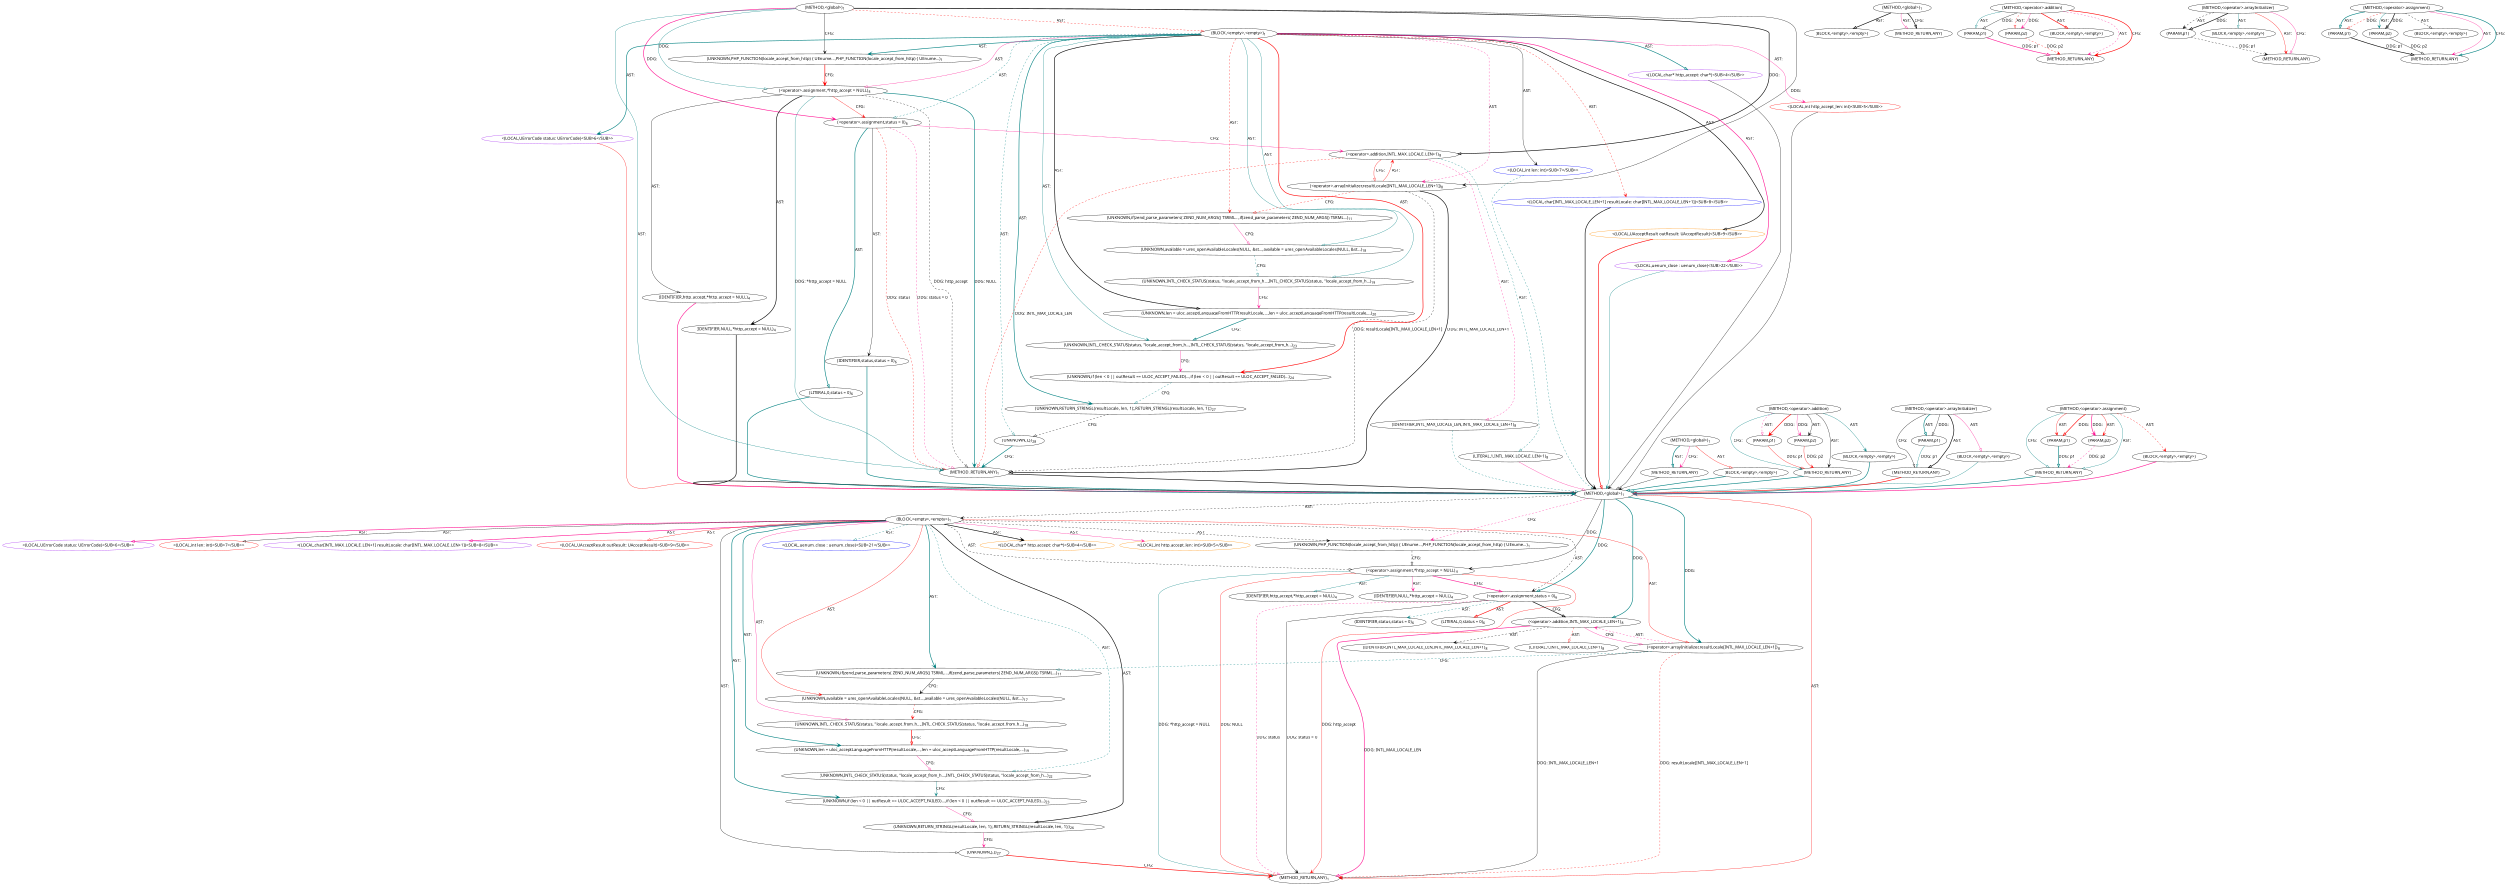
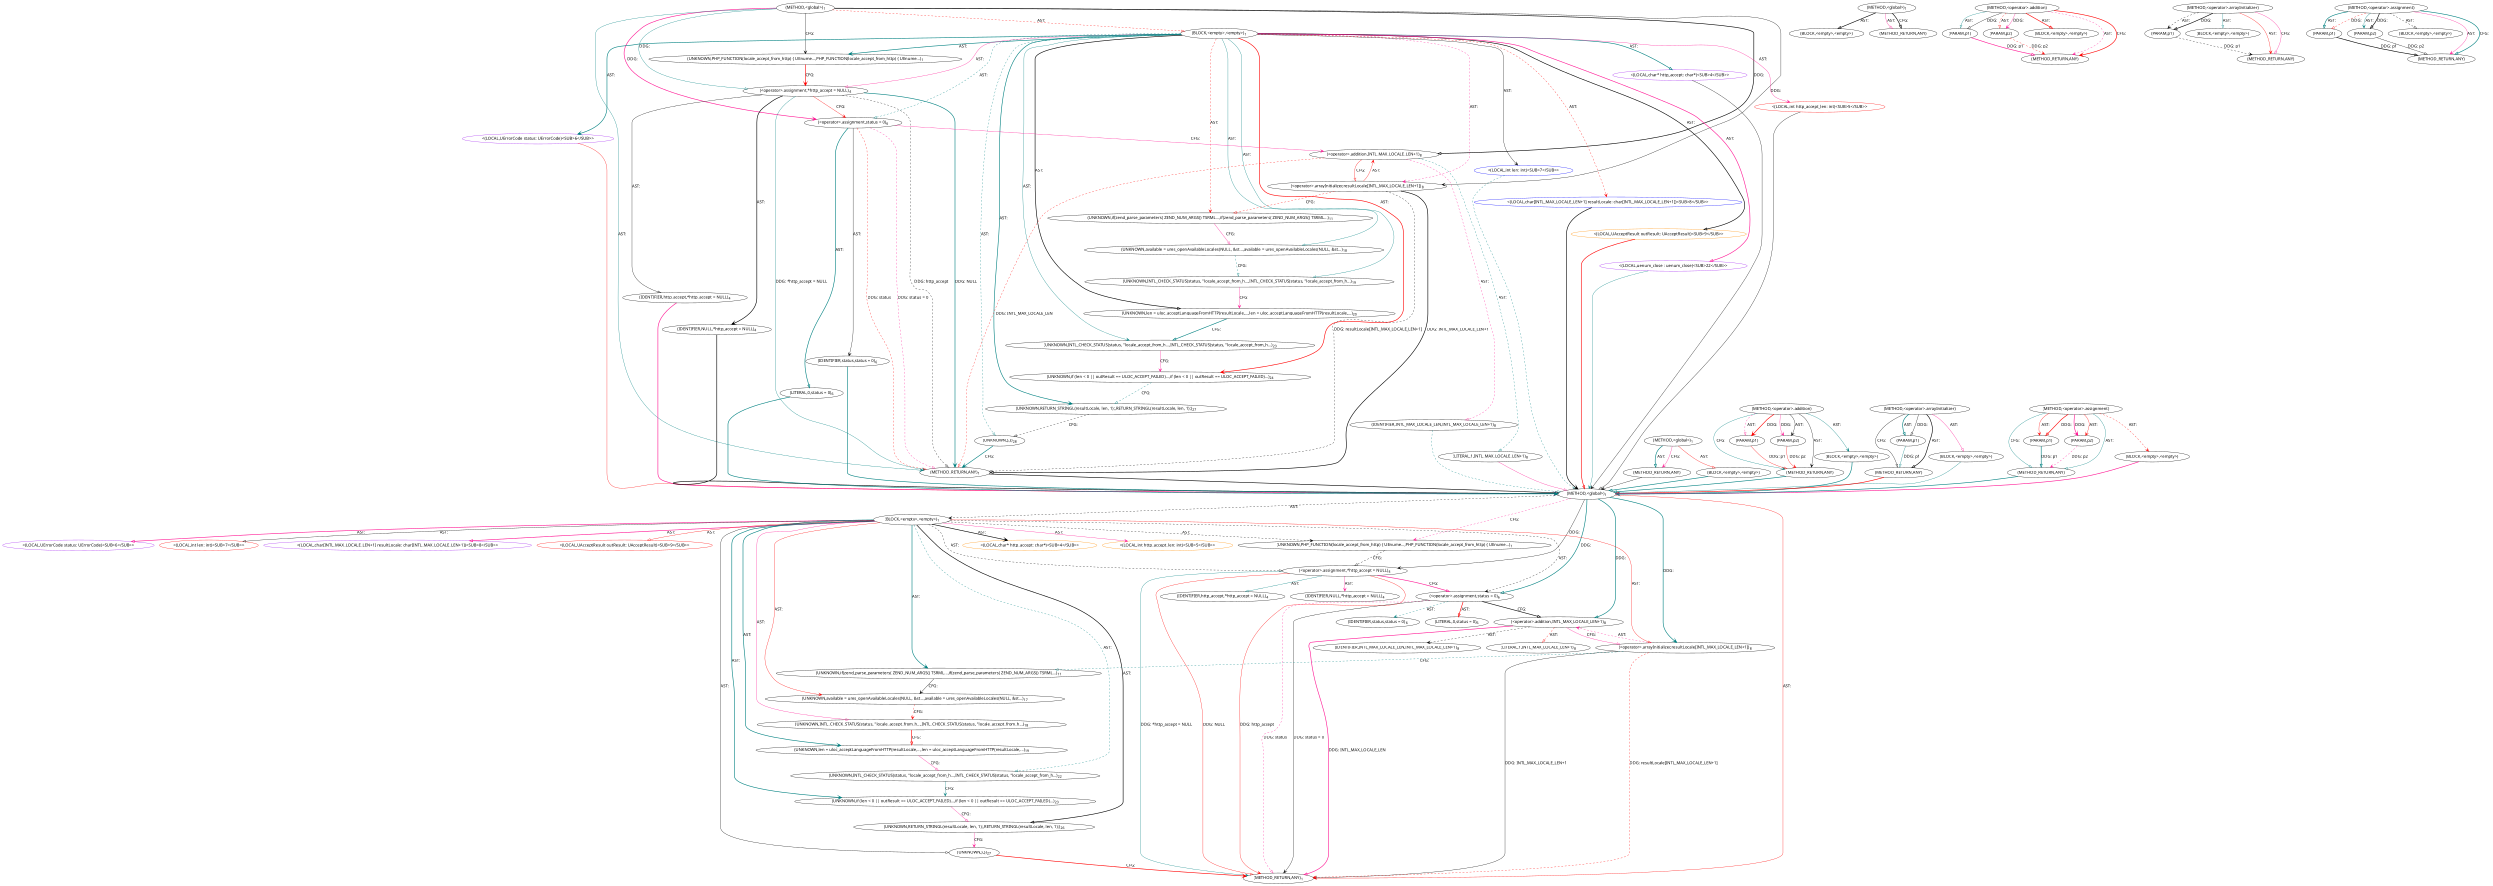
(836, 545) -> none
